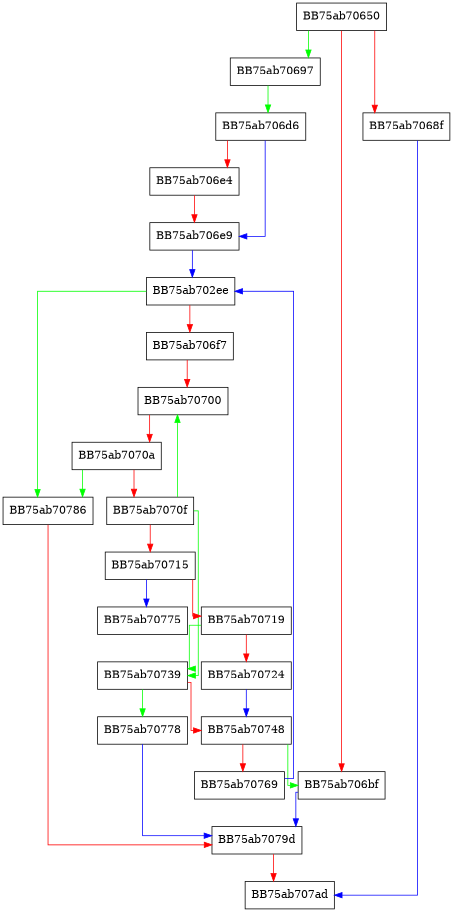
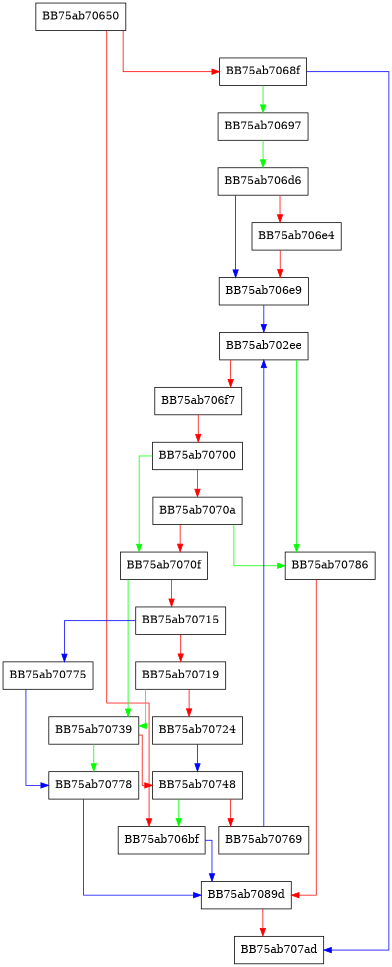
(308, 40) -> (263, 95)
(177, 460) -> (139, 493)
none -> (26, 745)
(257, 840) -> (246, 895)
